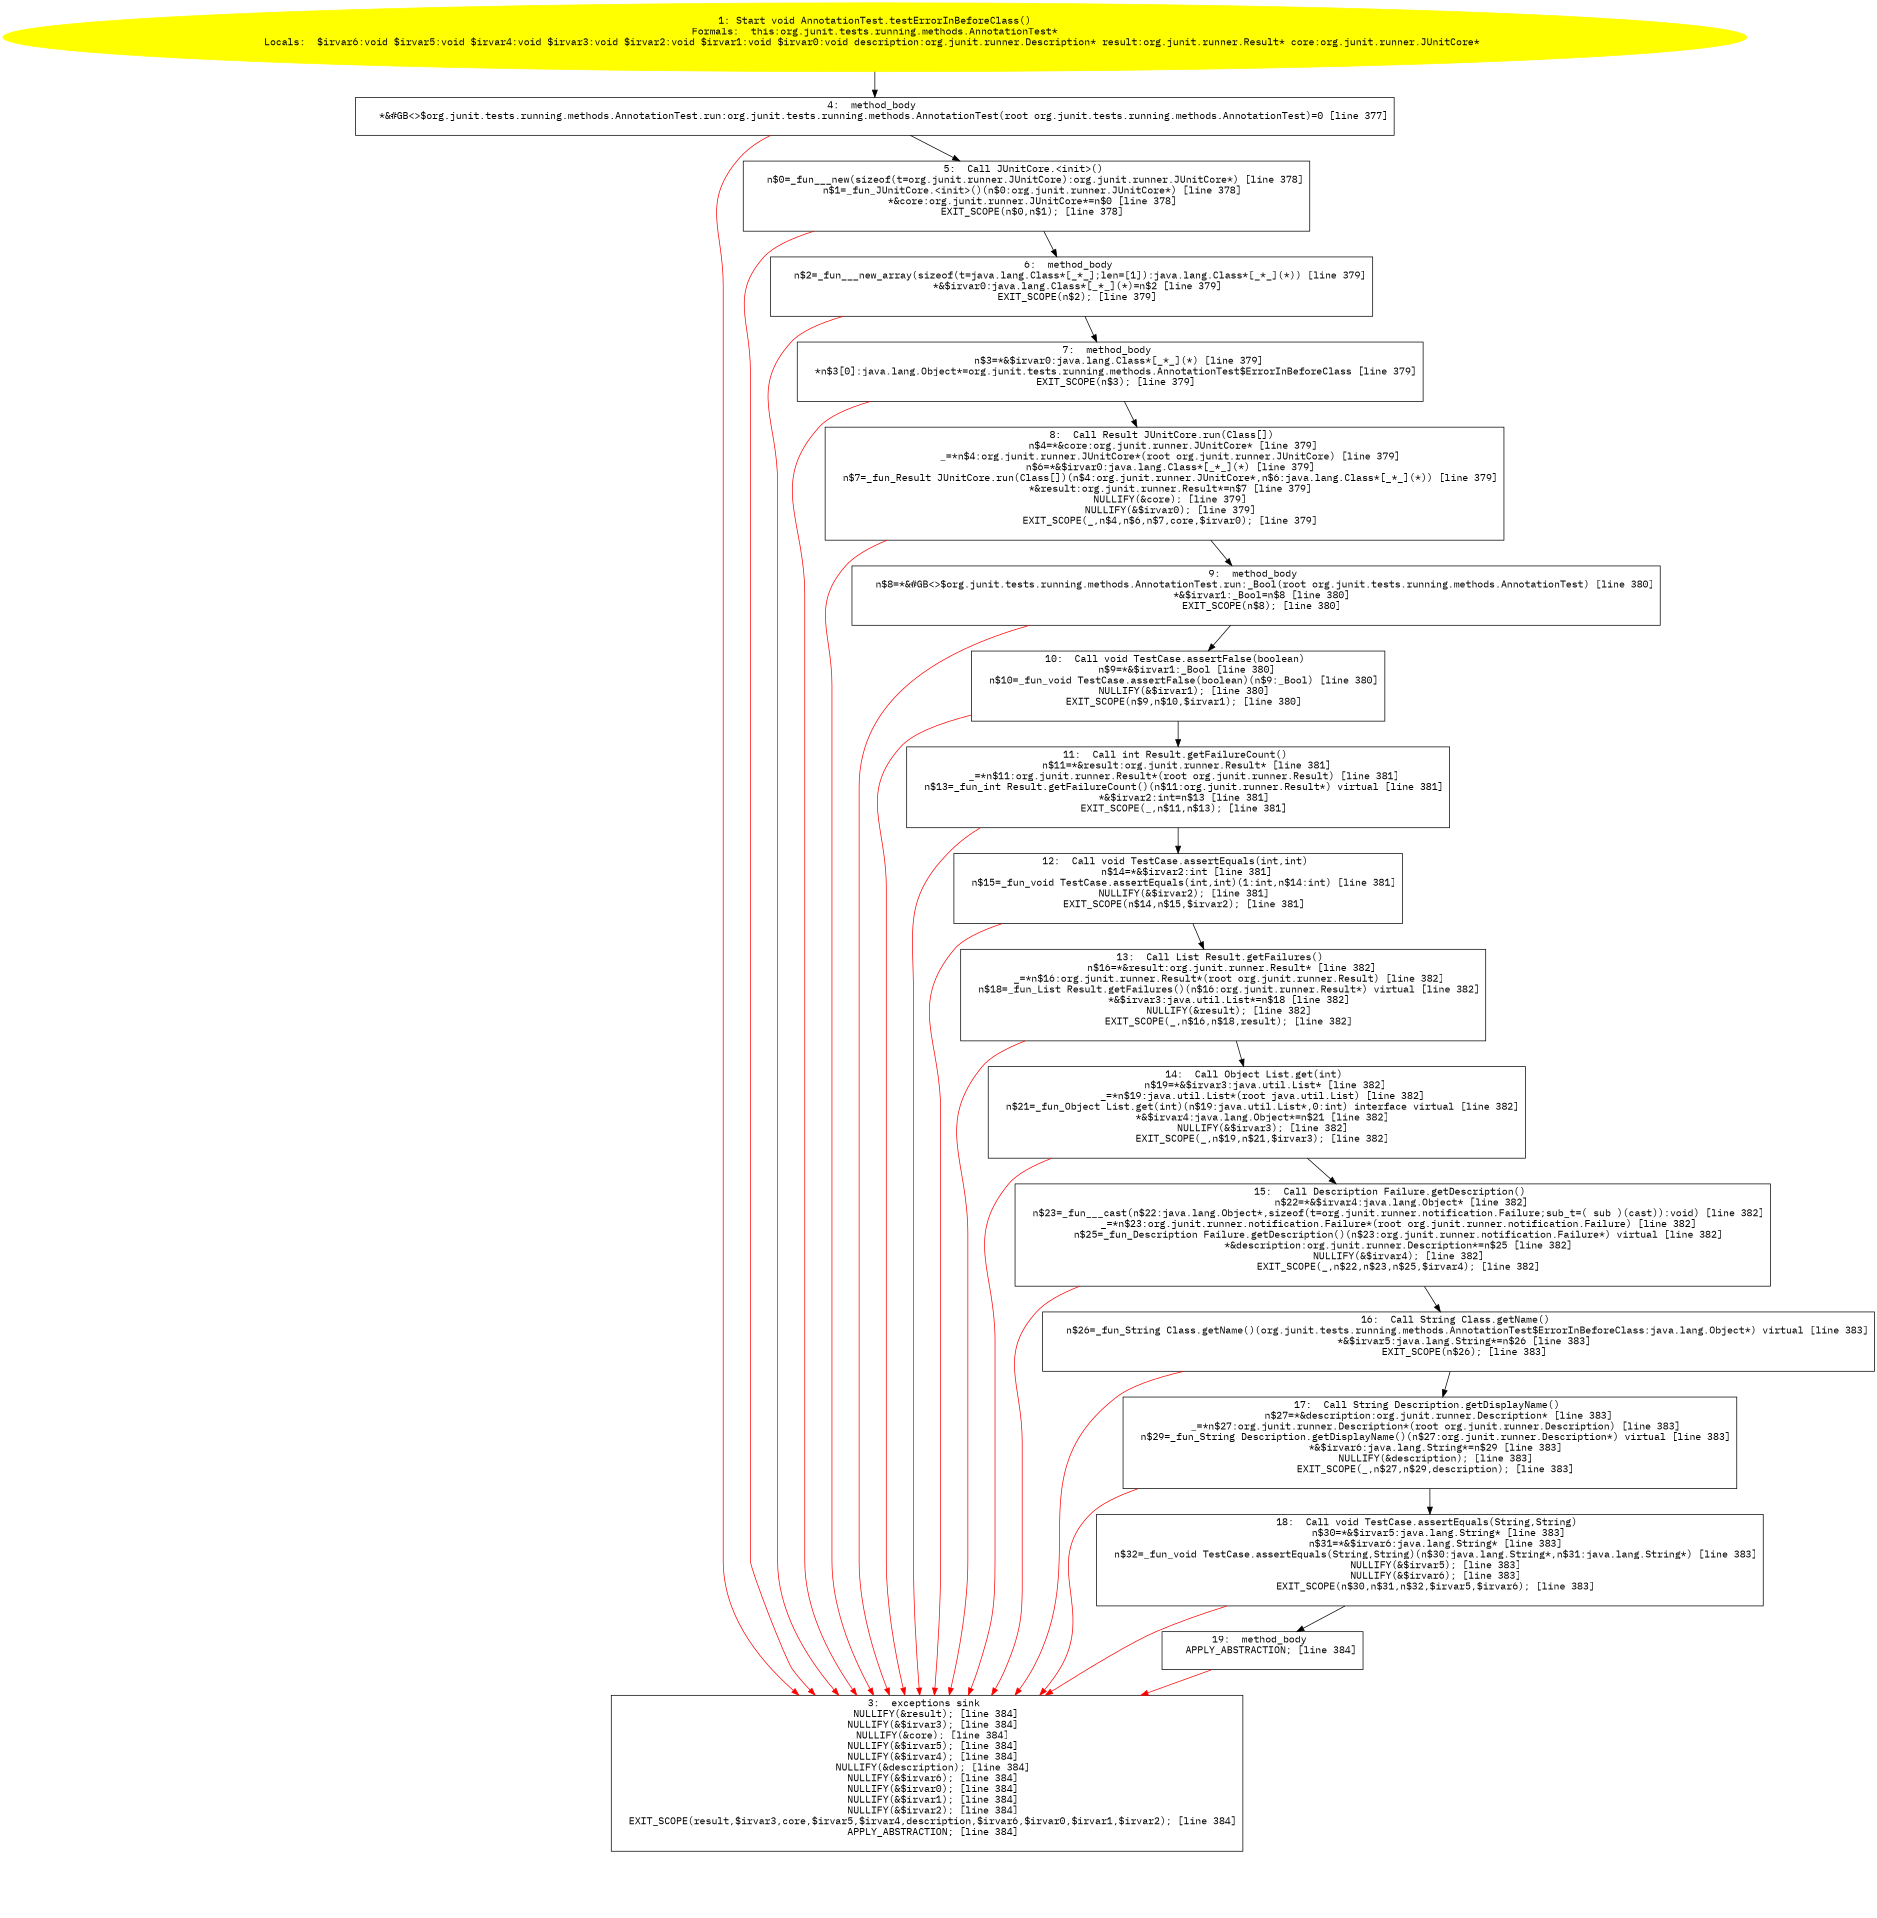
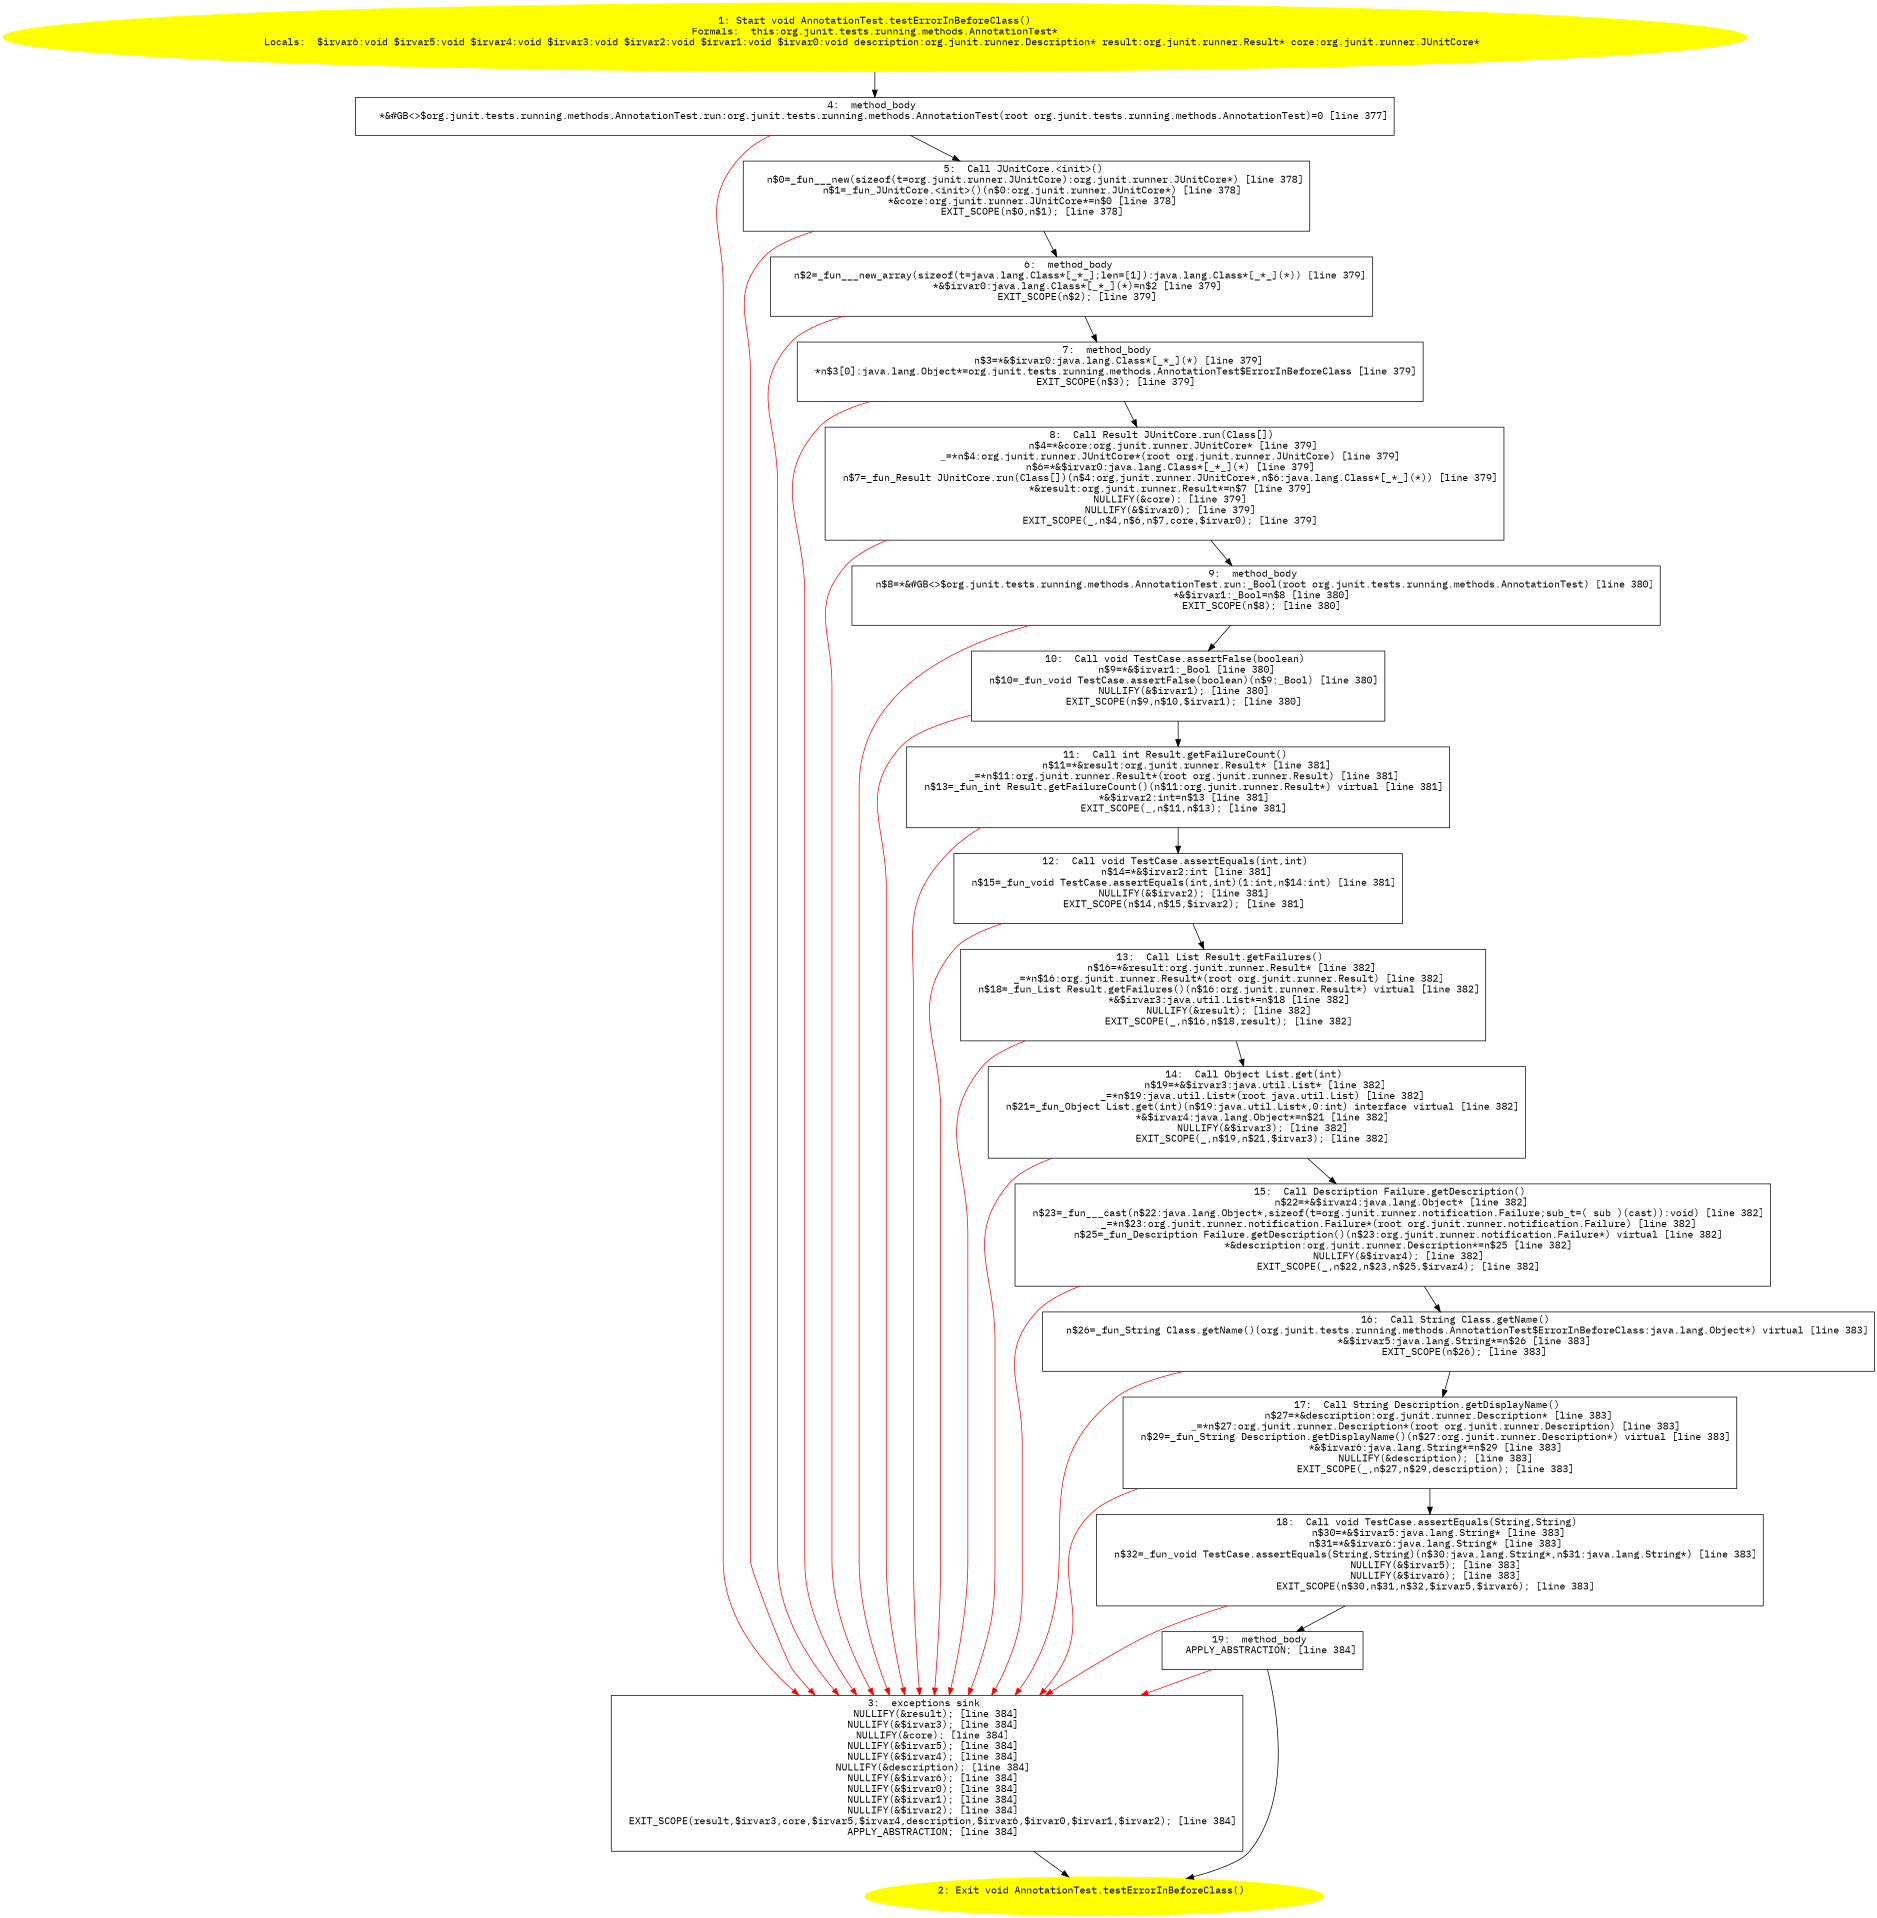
none -> (1094, 1896)
